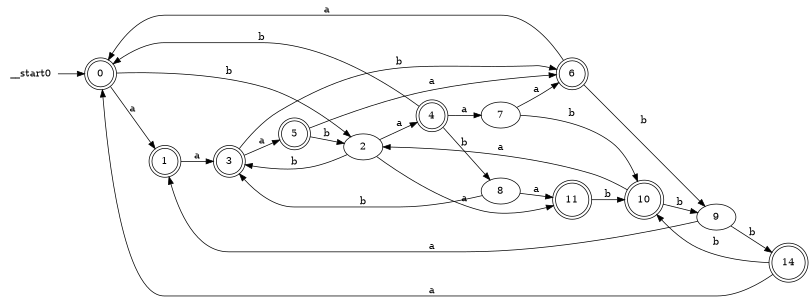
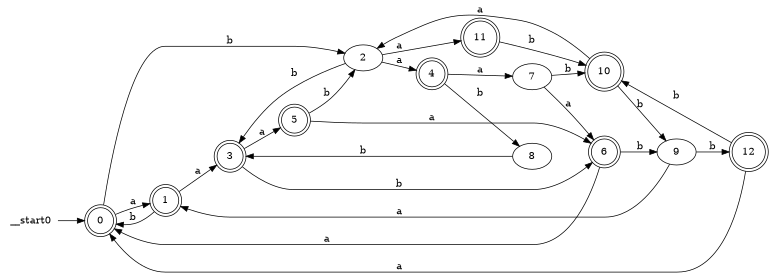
(275, 44) -> (140, 221)
(533, 195) -> none
(789, 263) -> (749, 152)
